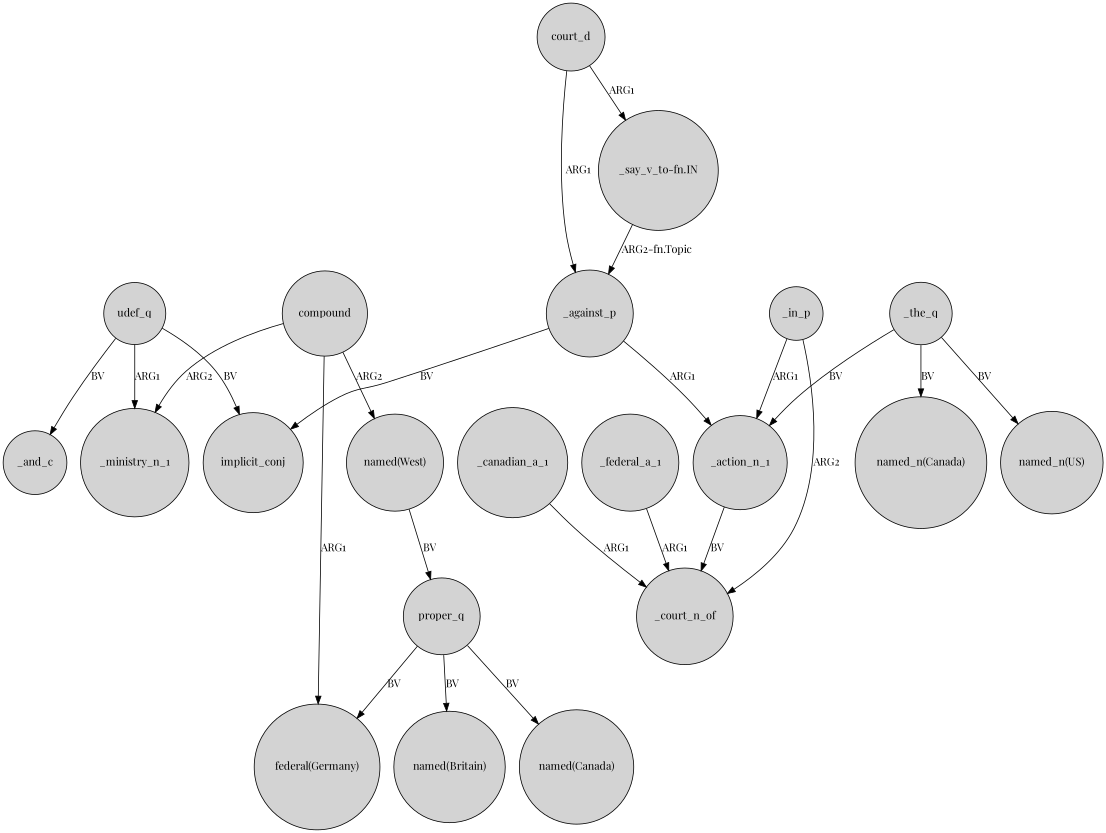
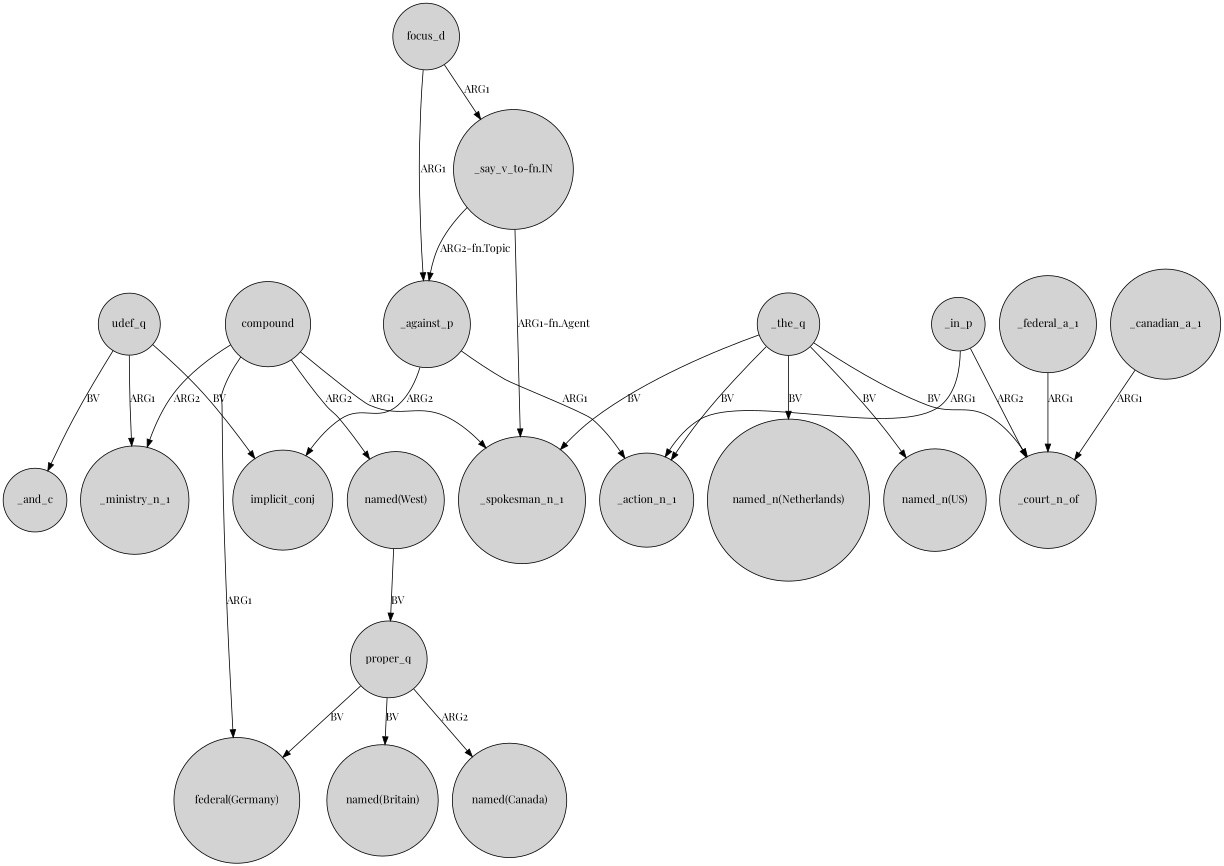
(571, 37) -> (426, 37)
(427, 377) -> (420, 399)
(921, 463) -> (788, 500)
none -> (522, 500)
(714, 535) -> (919, 402)
(513, 684) -> (455, 718)
